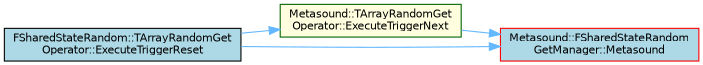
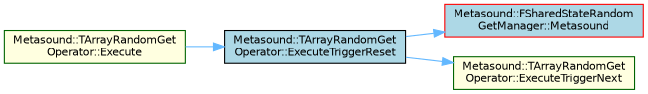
(475, 32) -> none
(123, 45) -> (315, 47)
none -> (95, 47)
